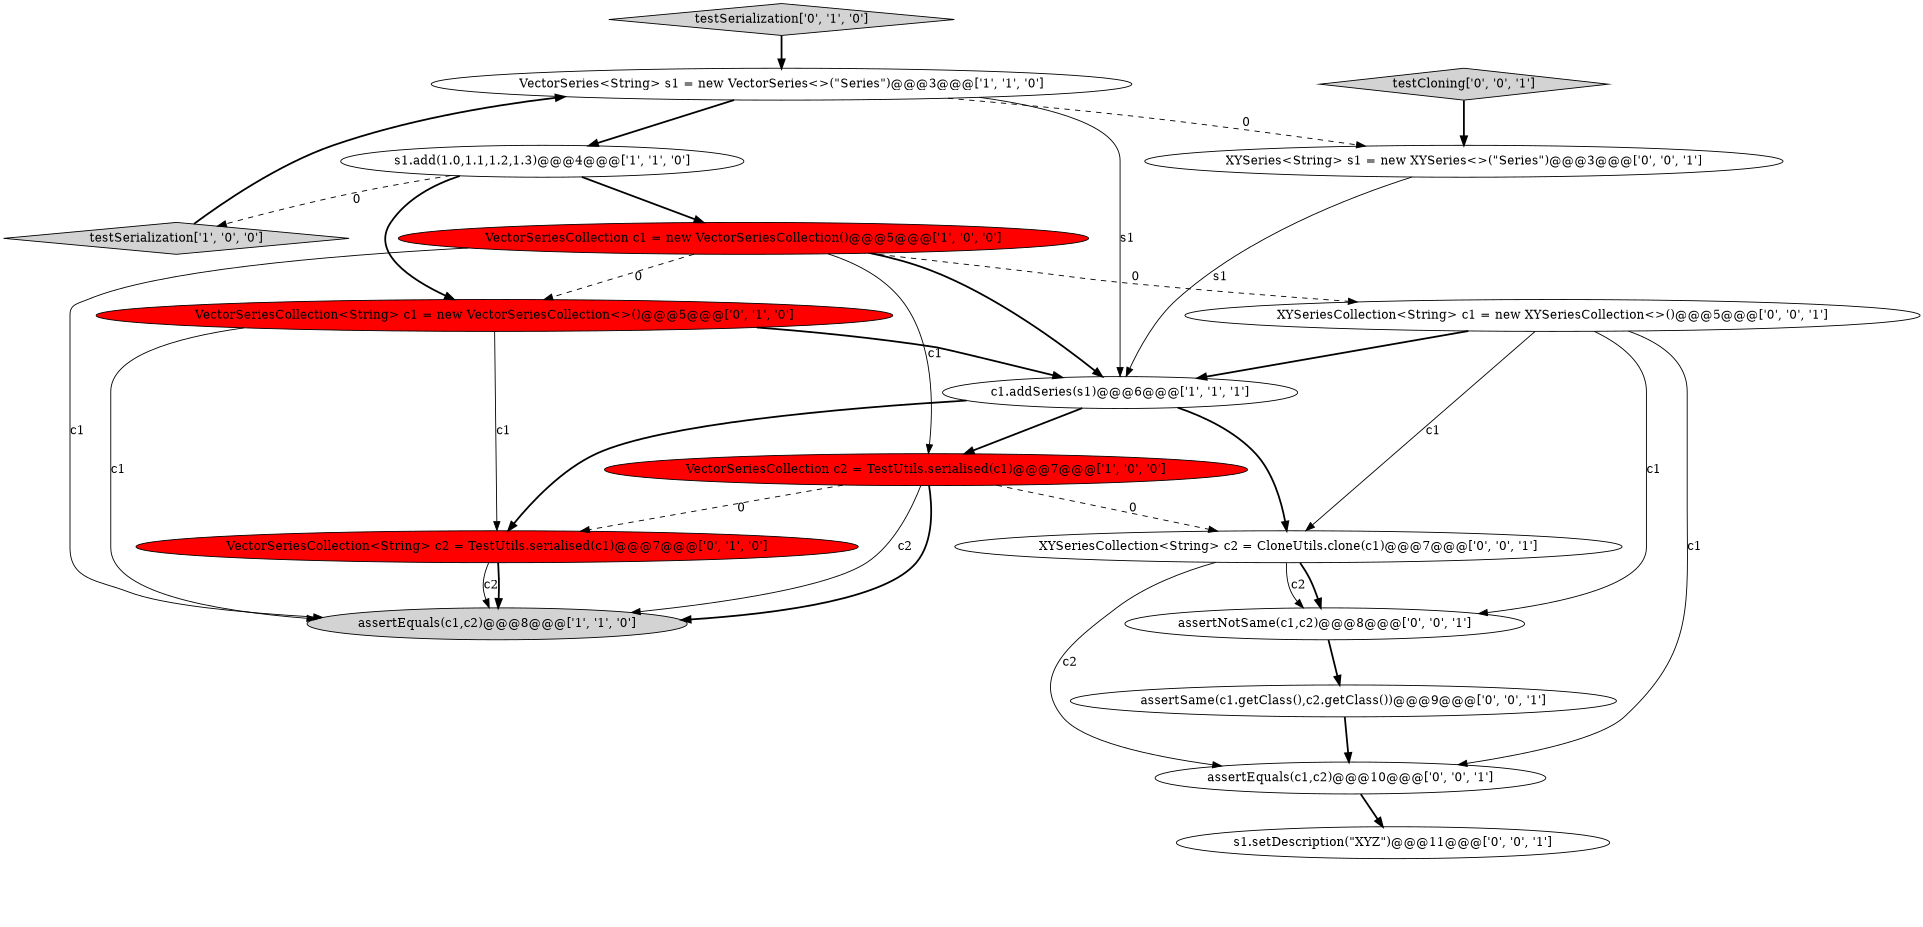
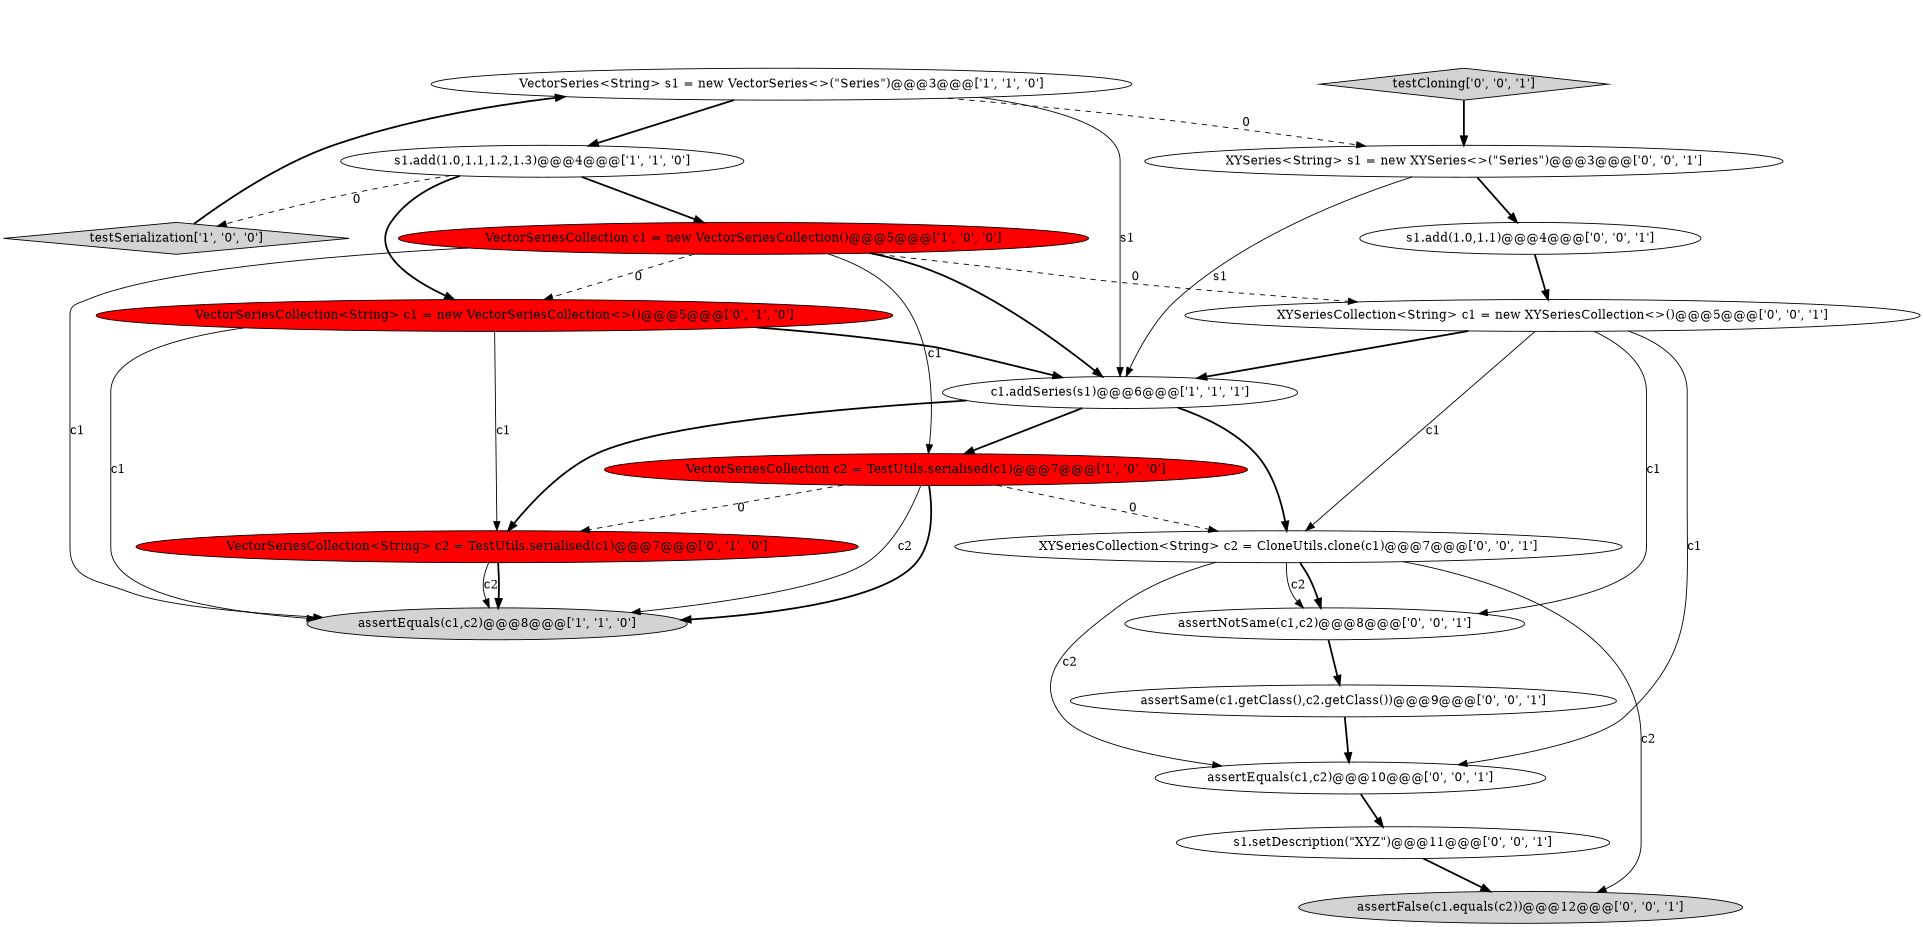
(782, 19) -> none
none -> (1530, 238)
none -> (1521, 907)
